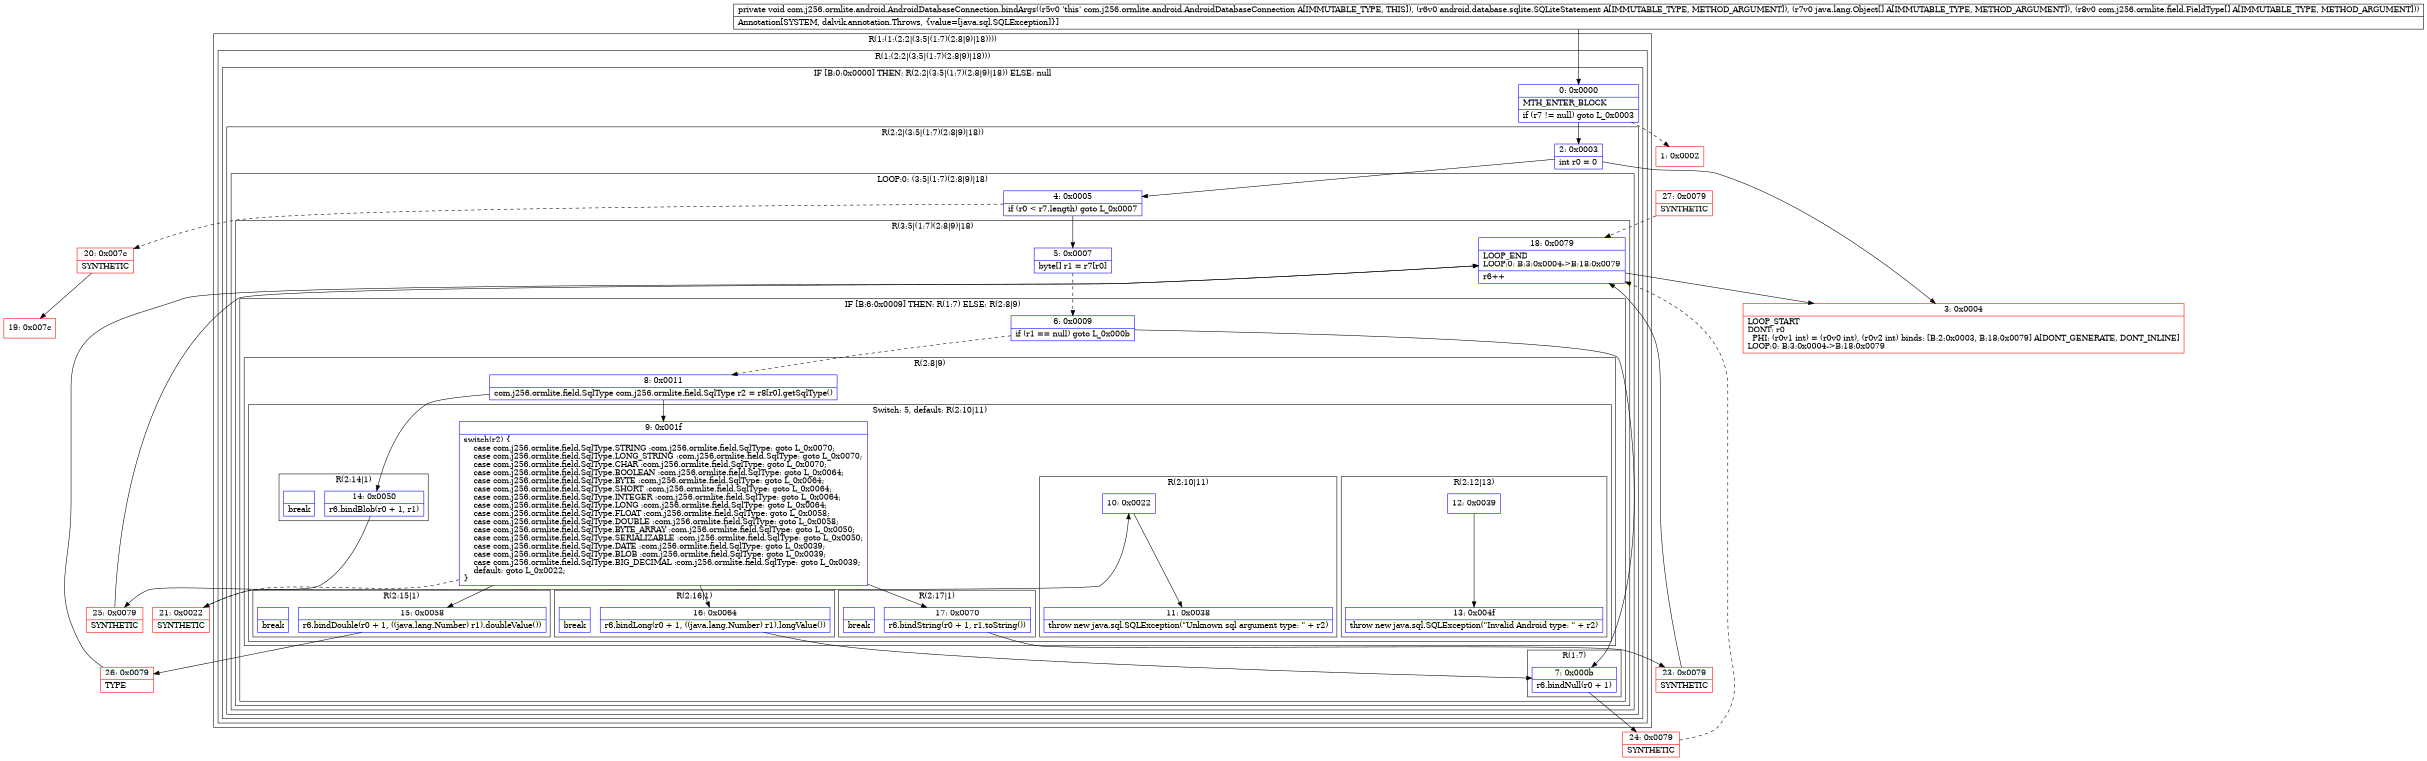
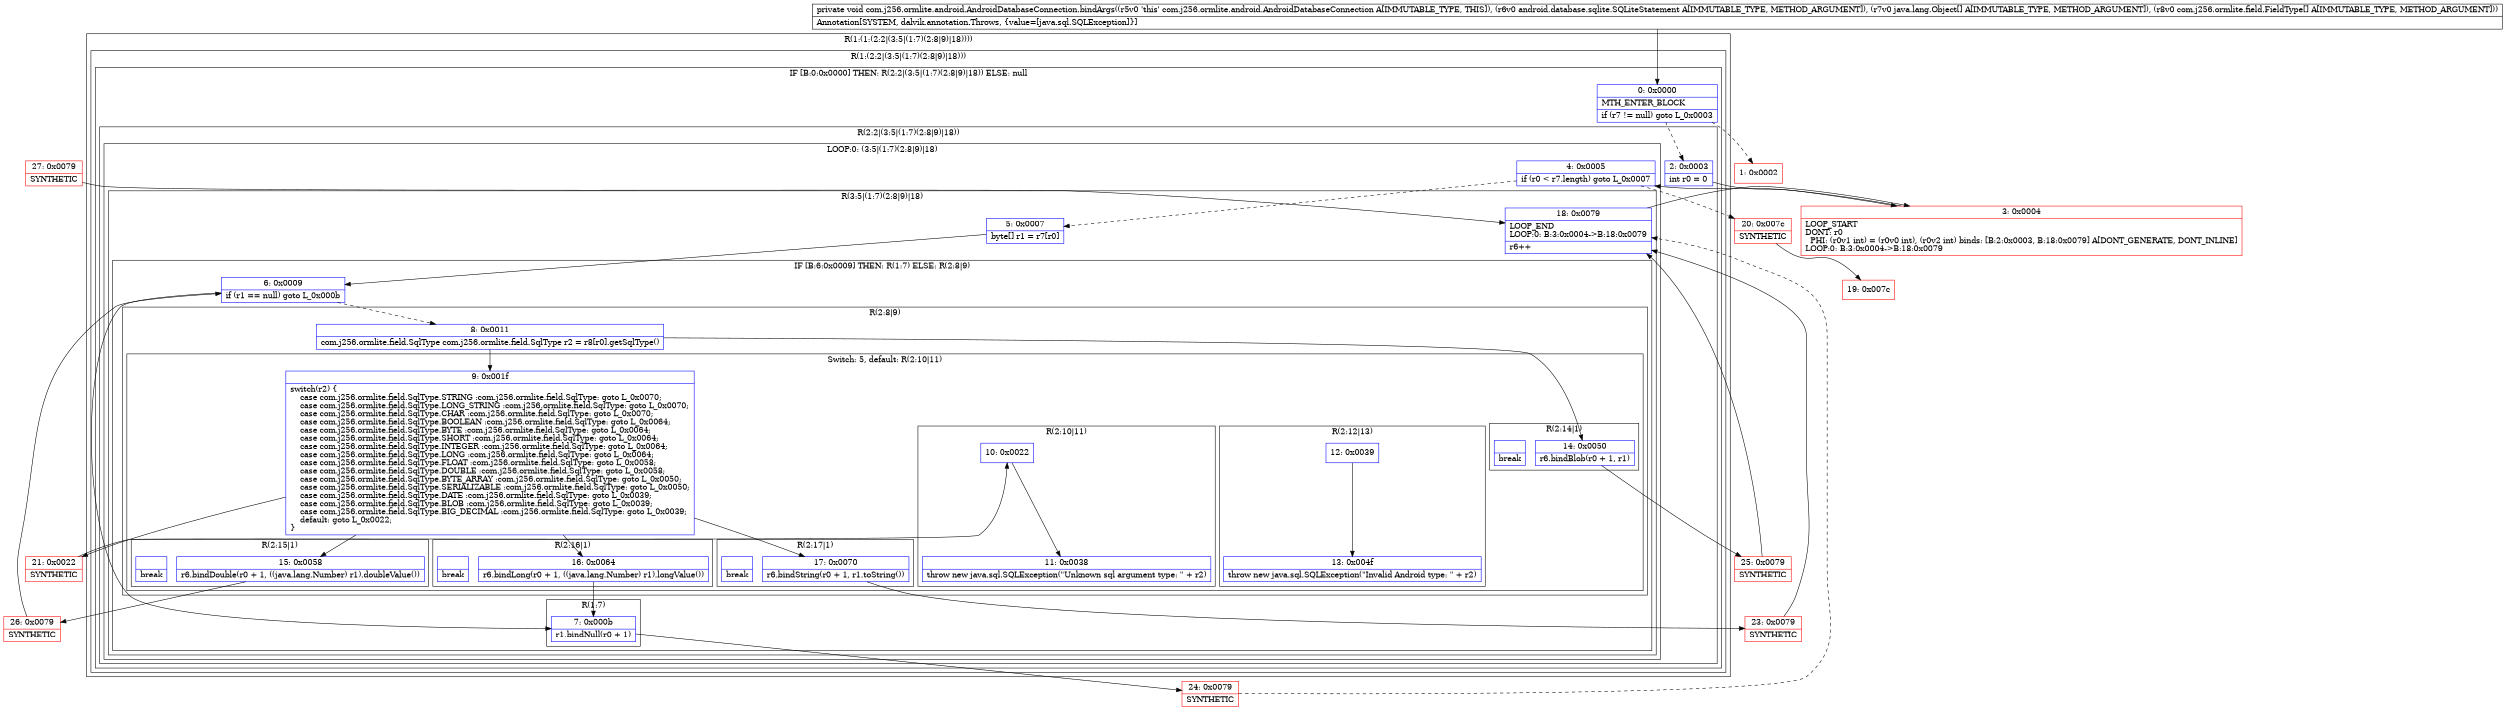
(1579, 130) -> (1673, 139)
(1351, 178) -> (1781, 190)
(1073, 229) -> (1315, 201)
(1626, 229) -> (1146, 195)
(256, 292) -> (45, 400)
(1073, 292) -> (700, 257)
(333, 587) -> (186, 523)
(116, 686) -> (32, 635)
(1574, 686) -> (593, 635)
